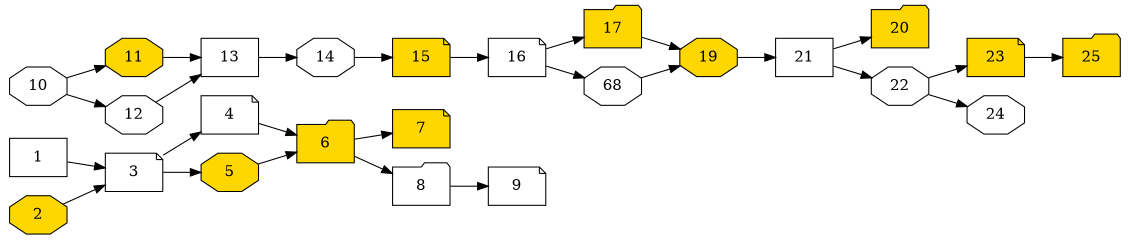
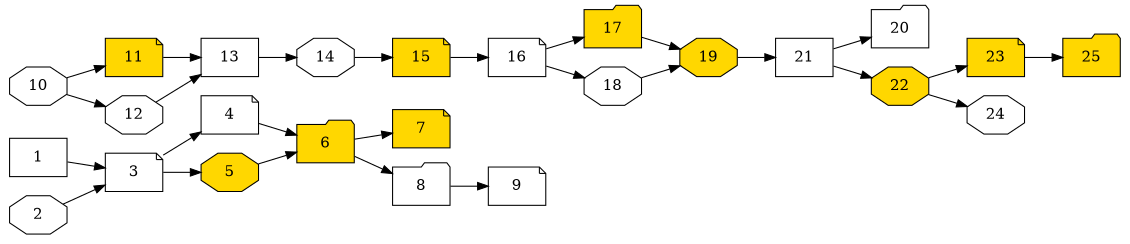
(900, 29) -> (900, 29)
(134, 57) -> (134, 57)
(613, 86) -> (613, 86)
(900, 86) -> (900, 86)
(38, 215) -> (38, 215)
